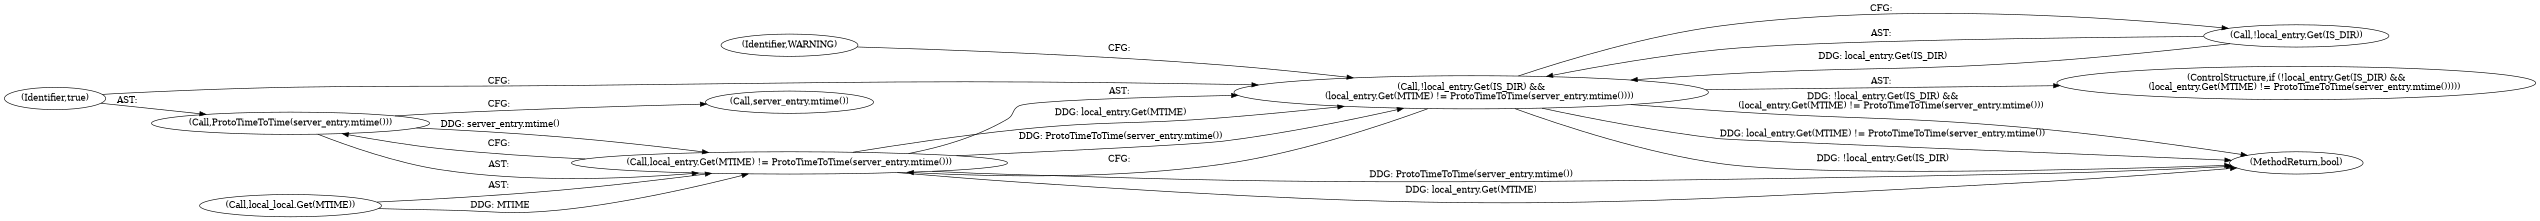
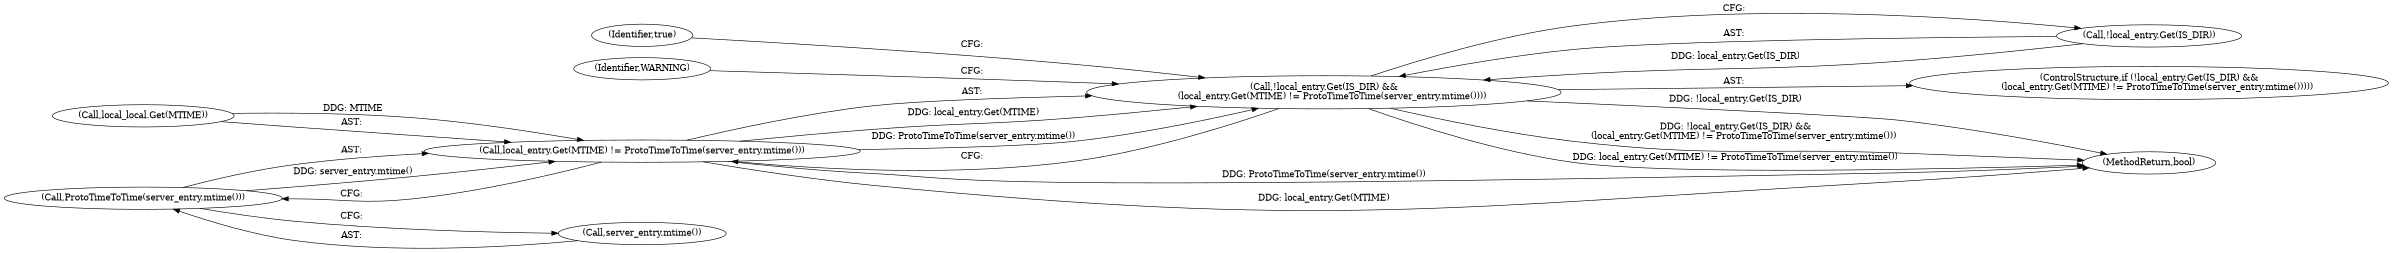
(150, 109) -> (377, 247)
